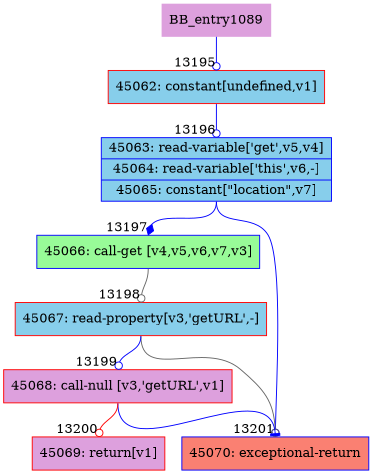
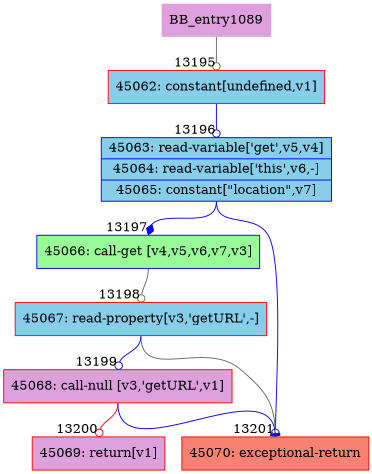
(216, 50) -> (216, 50)
(275, 454) -> (275, 454)
